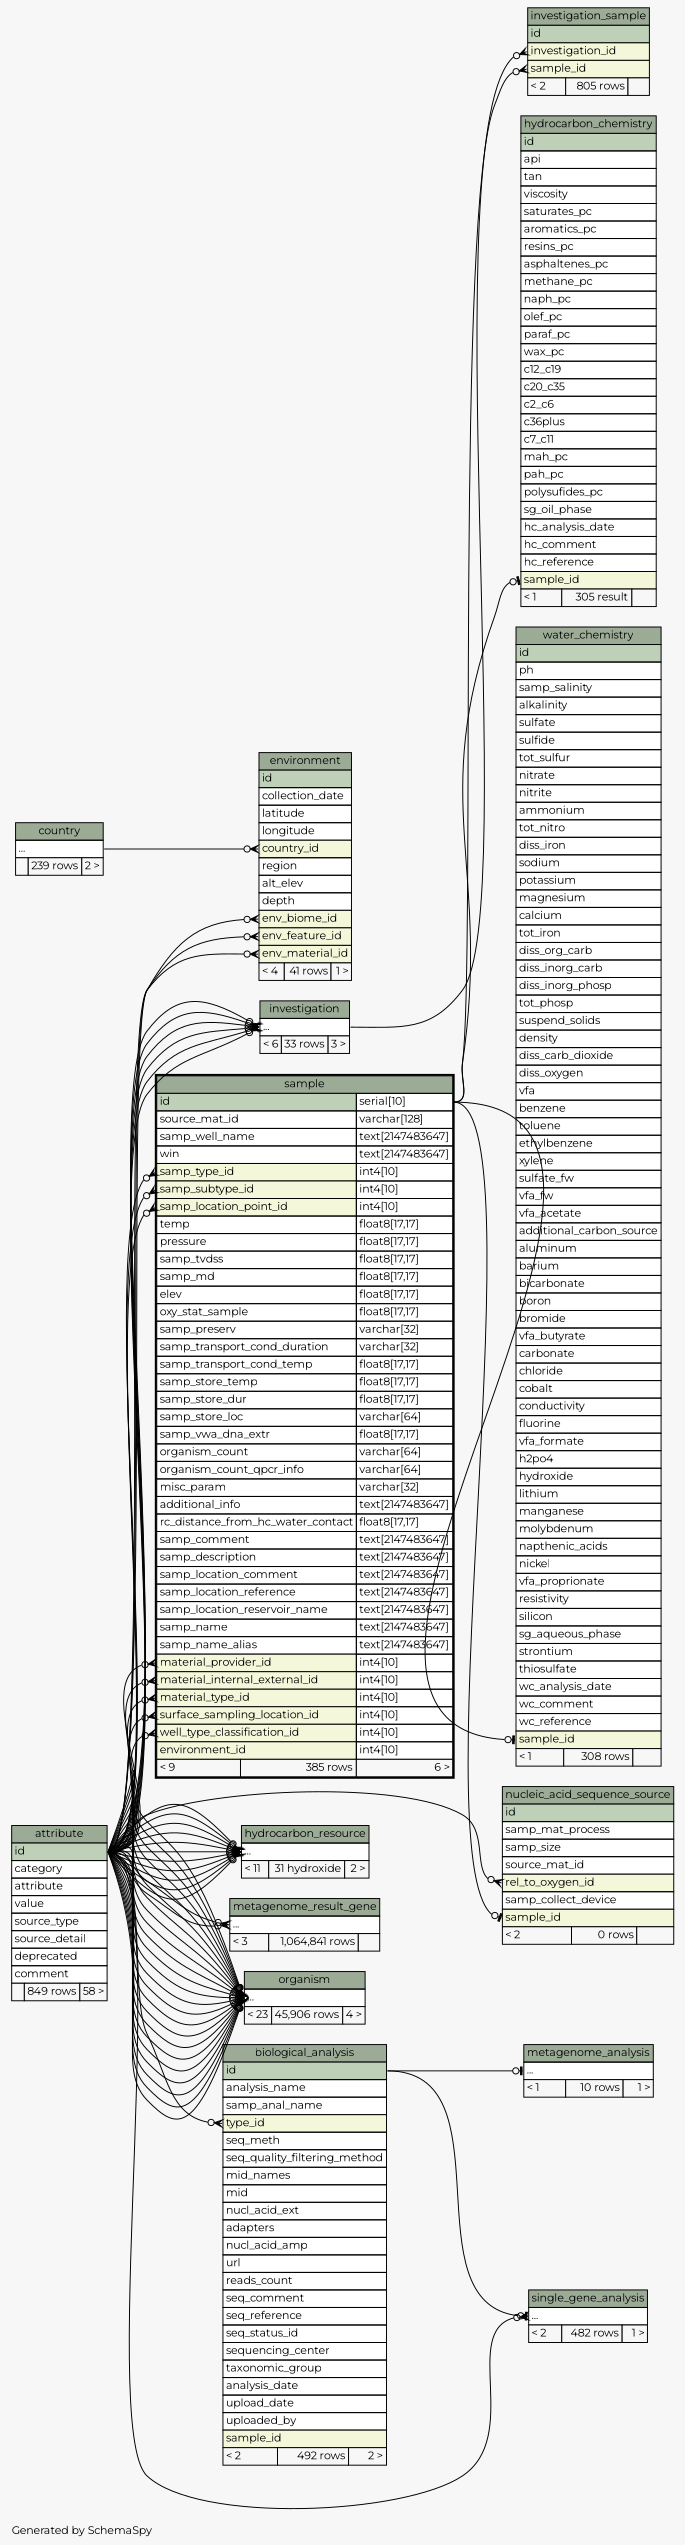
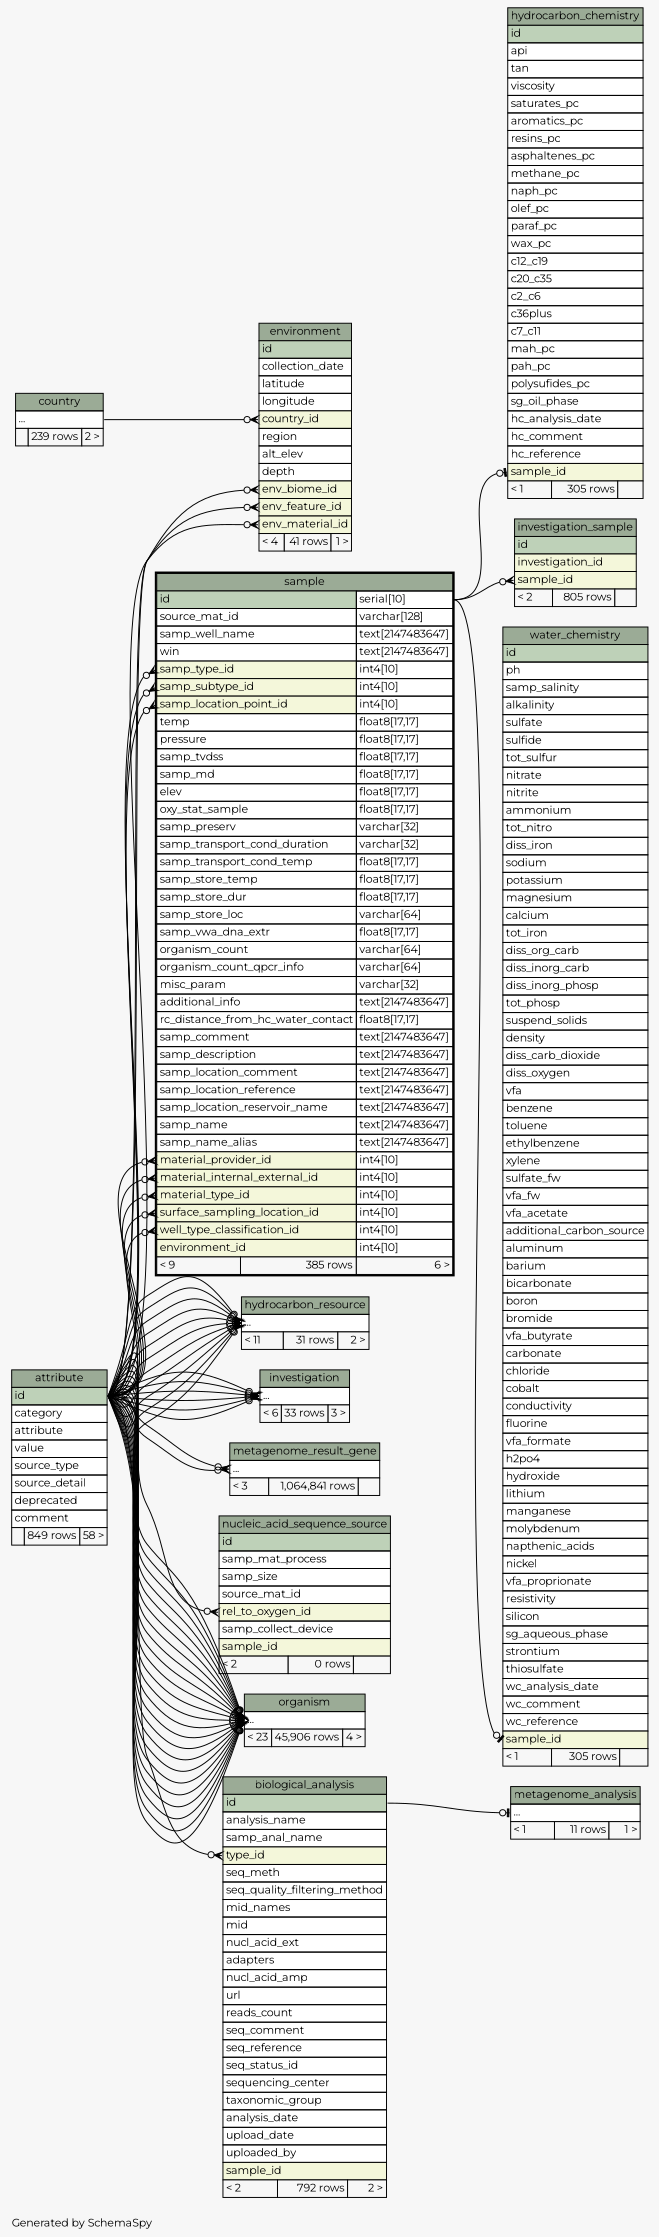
(481, 584) -> none
(602, 597) -> (591, 489)
(478, 1506) -> none
(606, 1757) -> (593, 1757)
(308, 1869) -> (315, 1340)
(600, 2088) -> (588, 1830)
(588, 2316) -> none
(321, 2456) -> (321, 2188)
